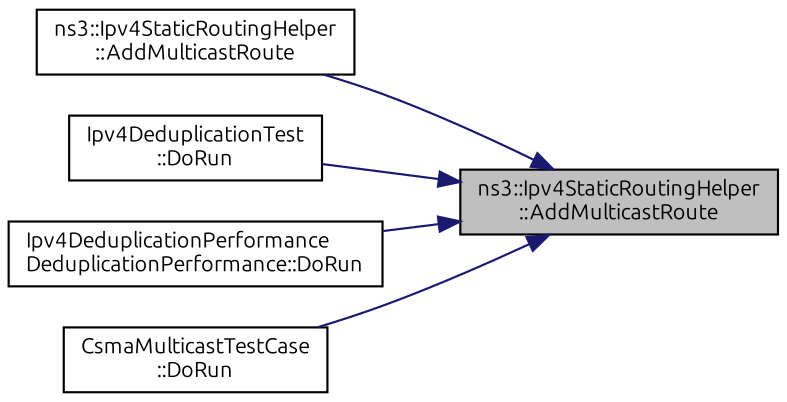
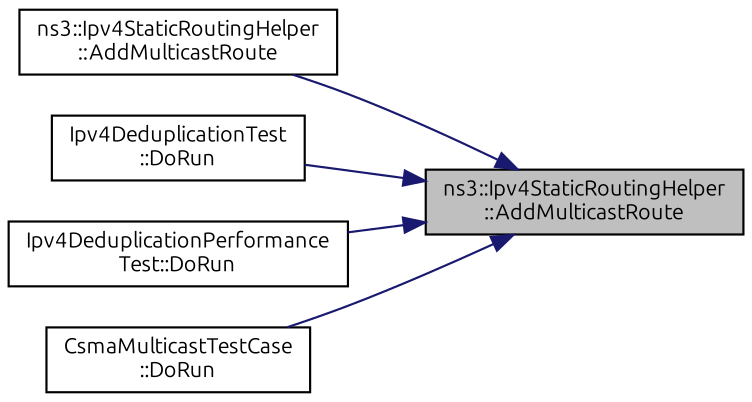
(196, 254) -> (178, 254)
